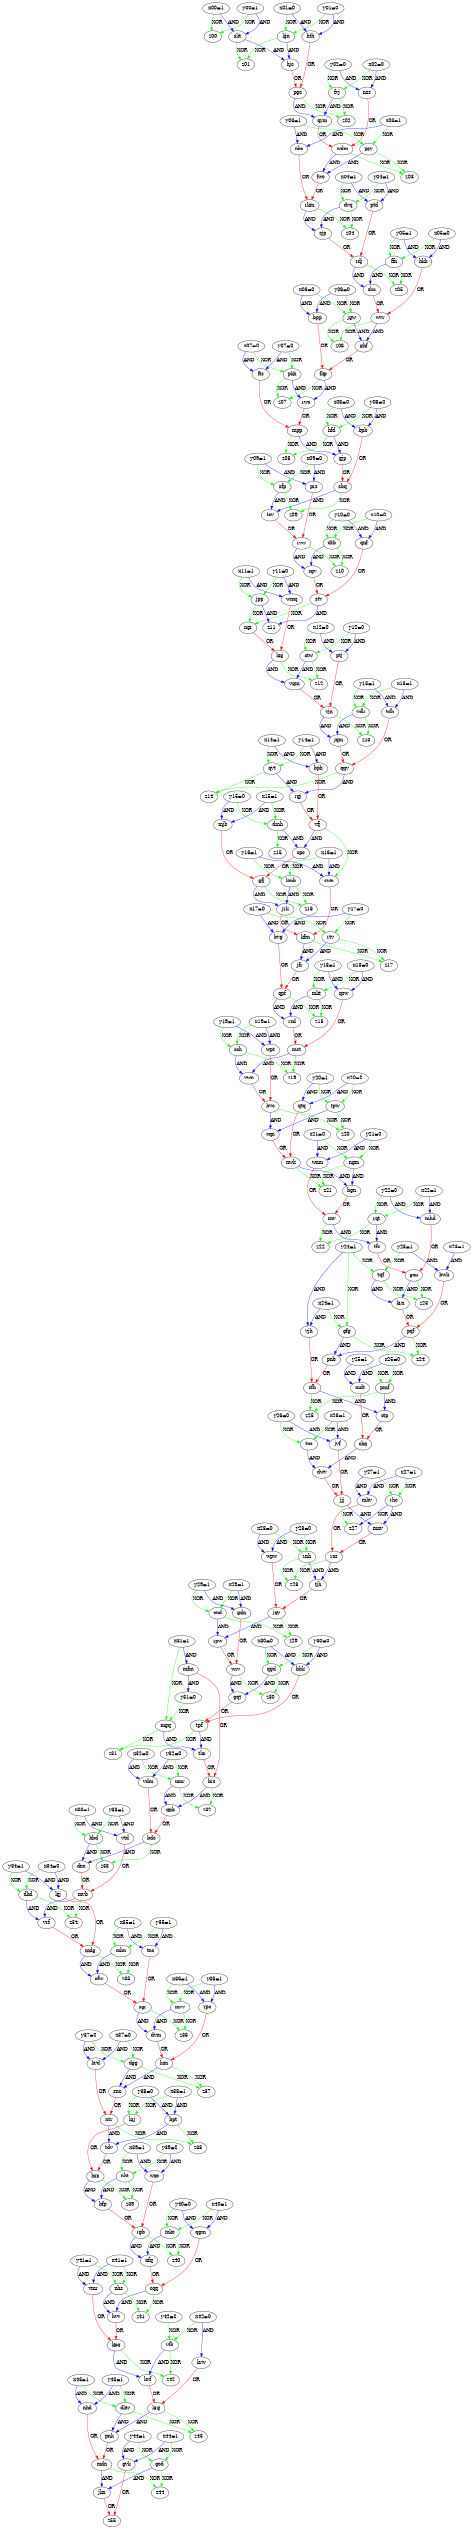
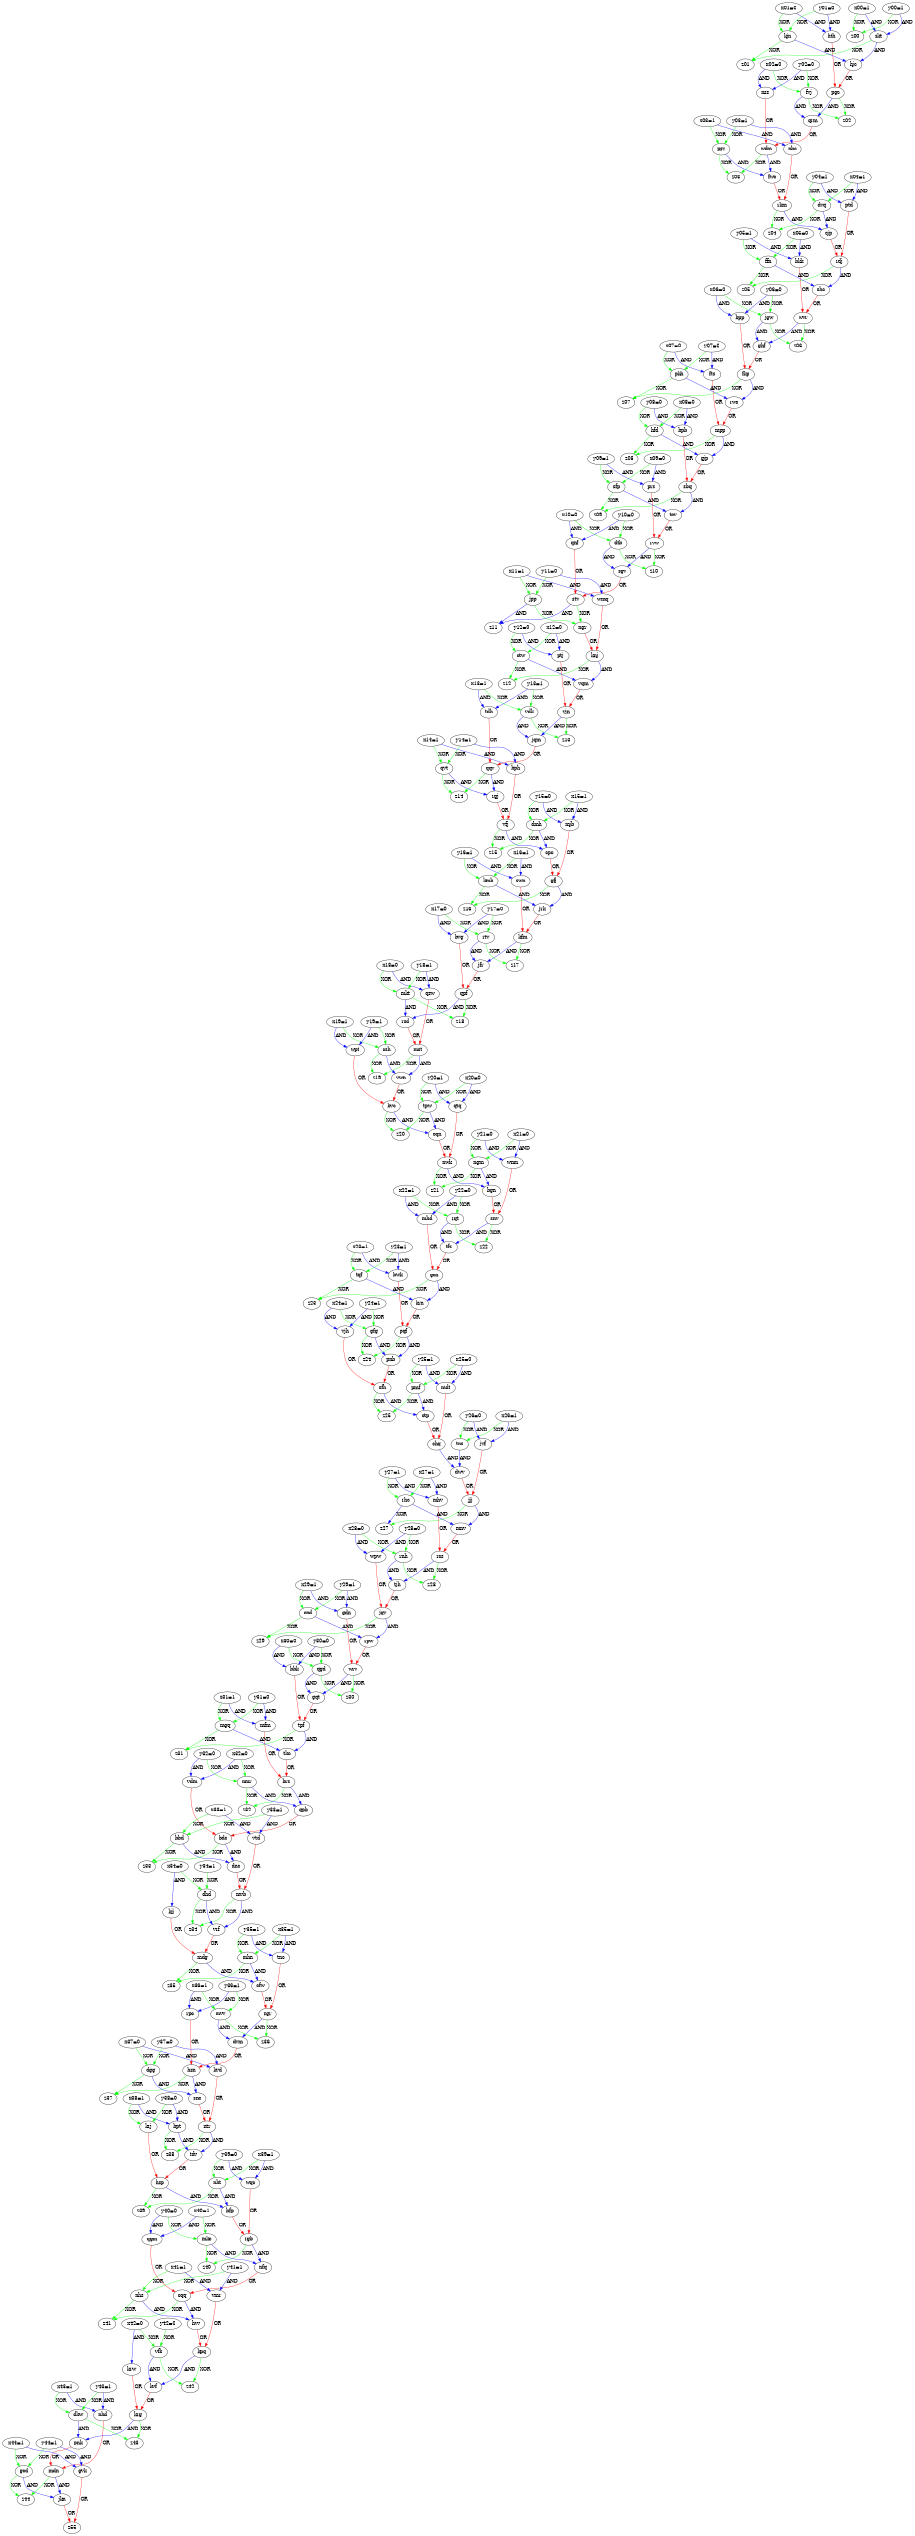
(346, 848) -> (495, 836)
(361, 1262) -> (351, 1260)
(188, 1682) -> (265, 1710)
(39, 1878) -> none
